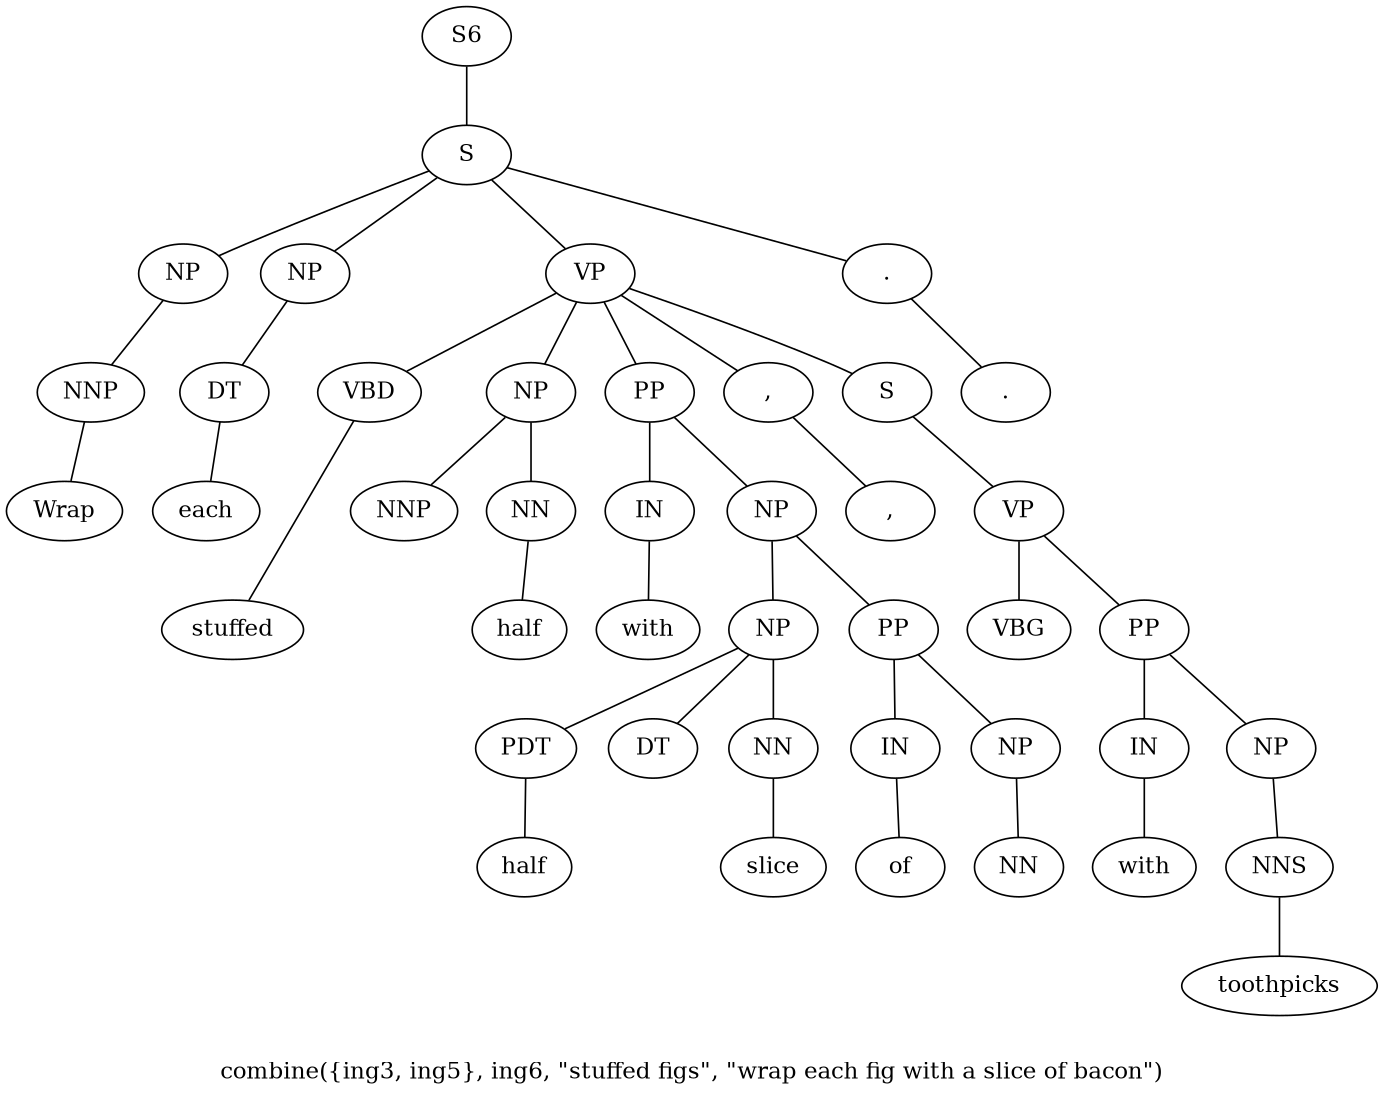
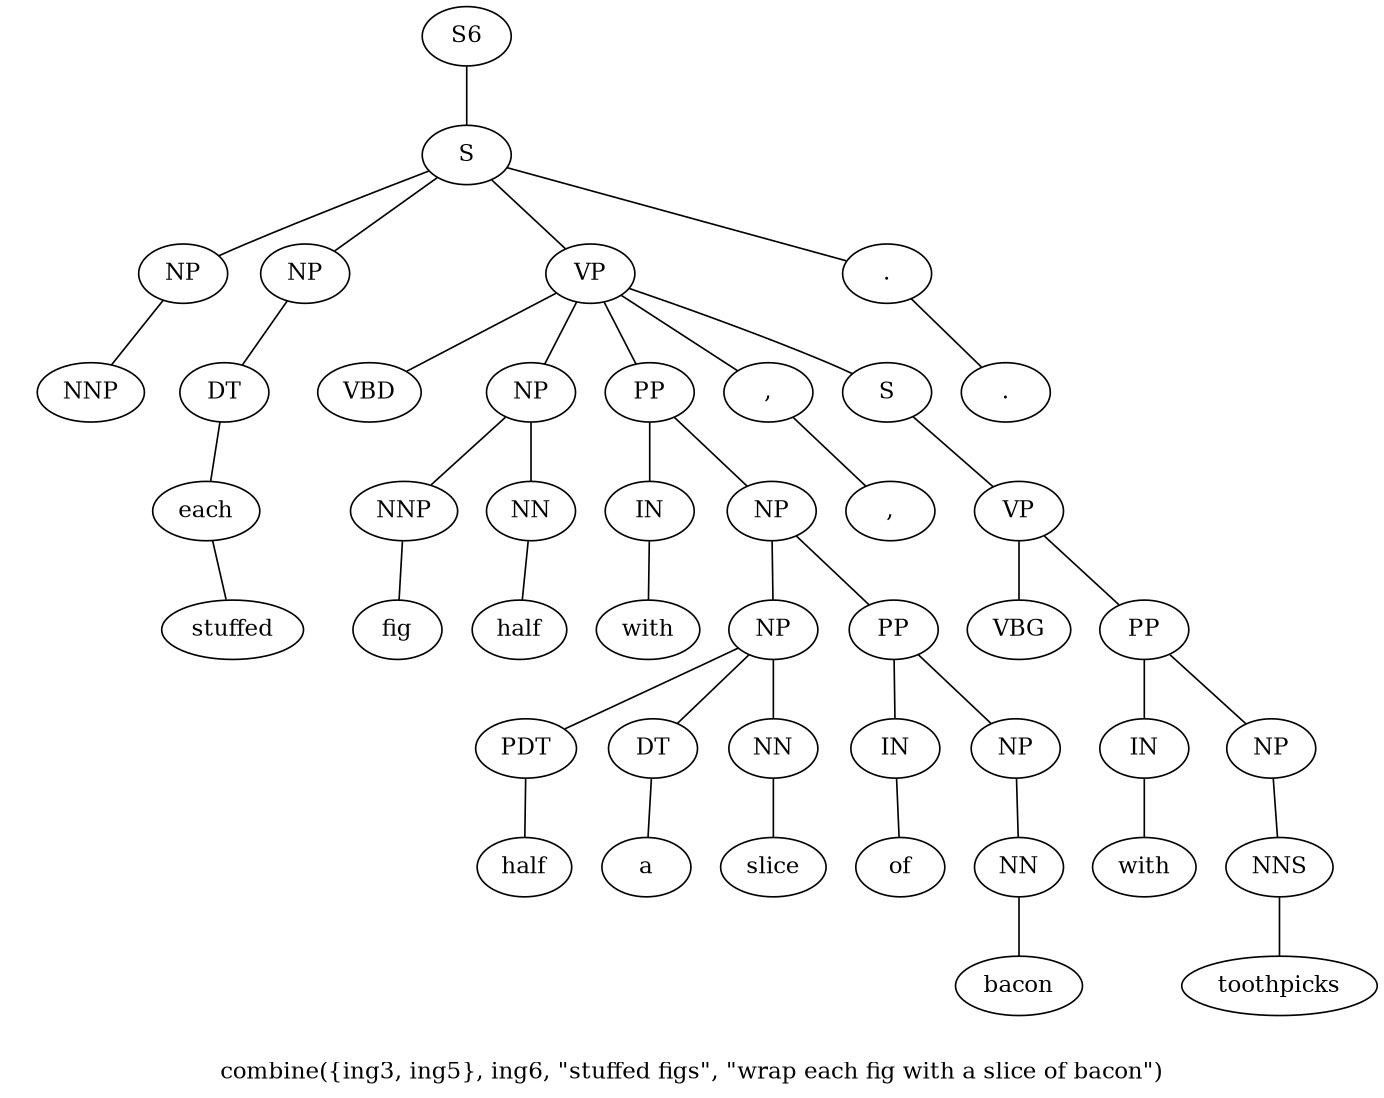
(301, 510) -> (219, 570)
(64, 511) -> none
none -> (397, 630)
none -> (646, 867)
none -> (1019, 986)
